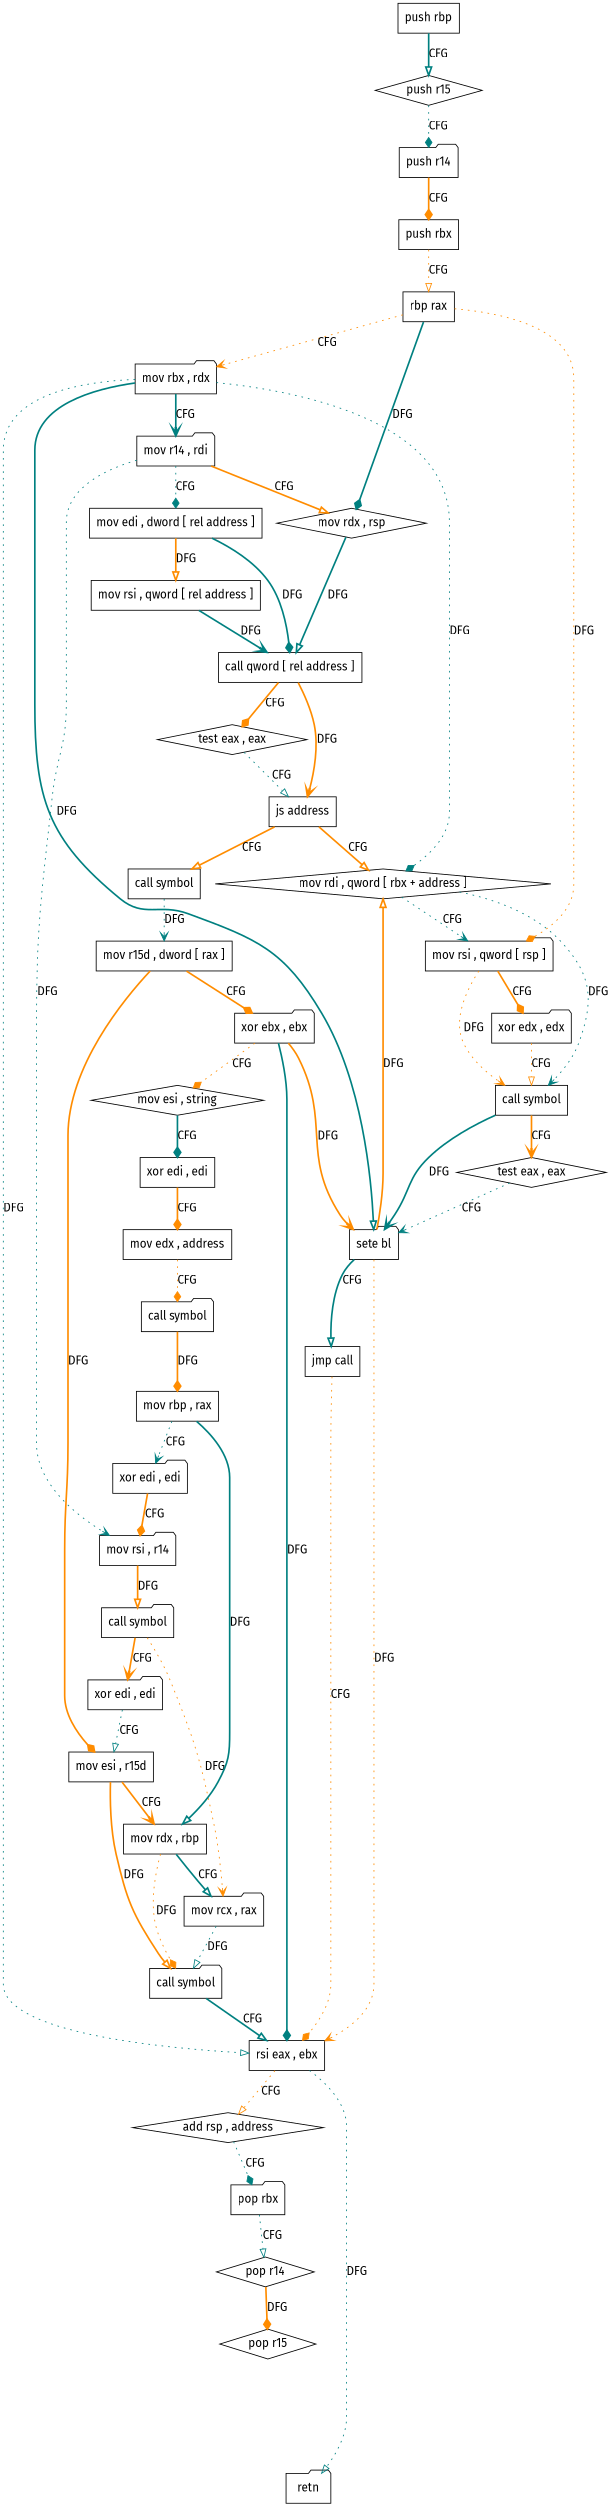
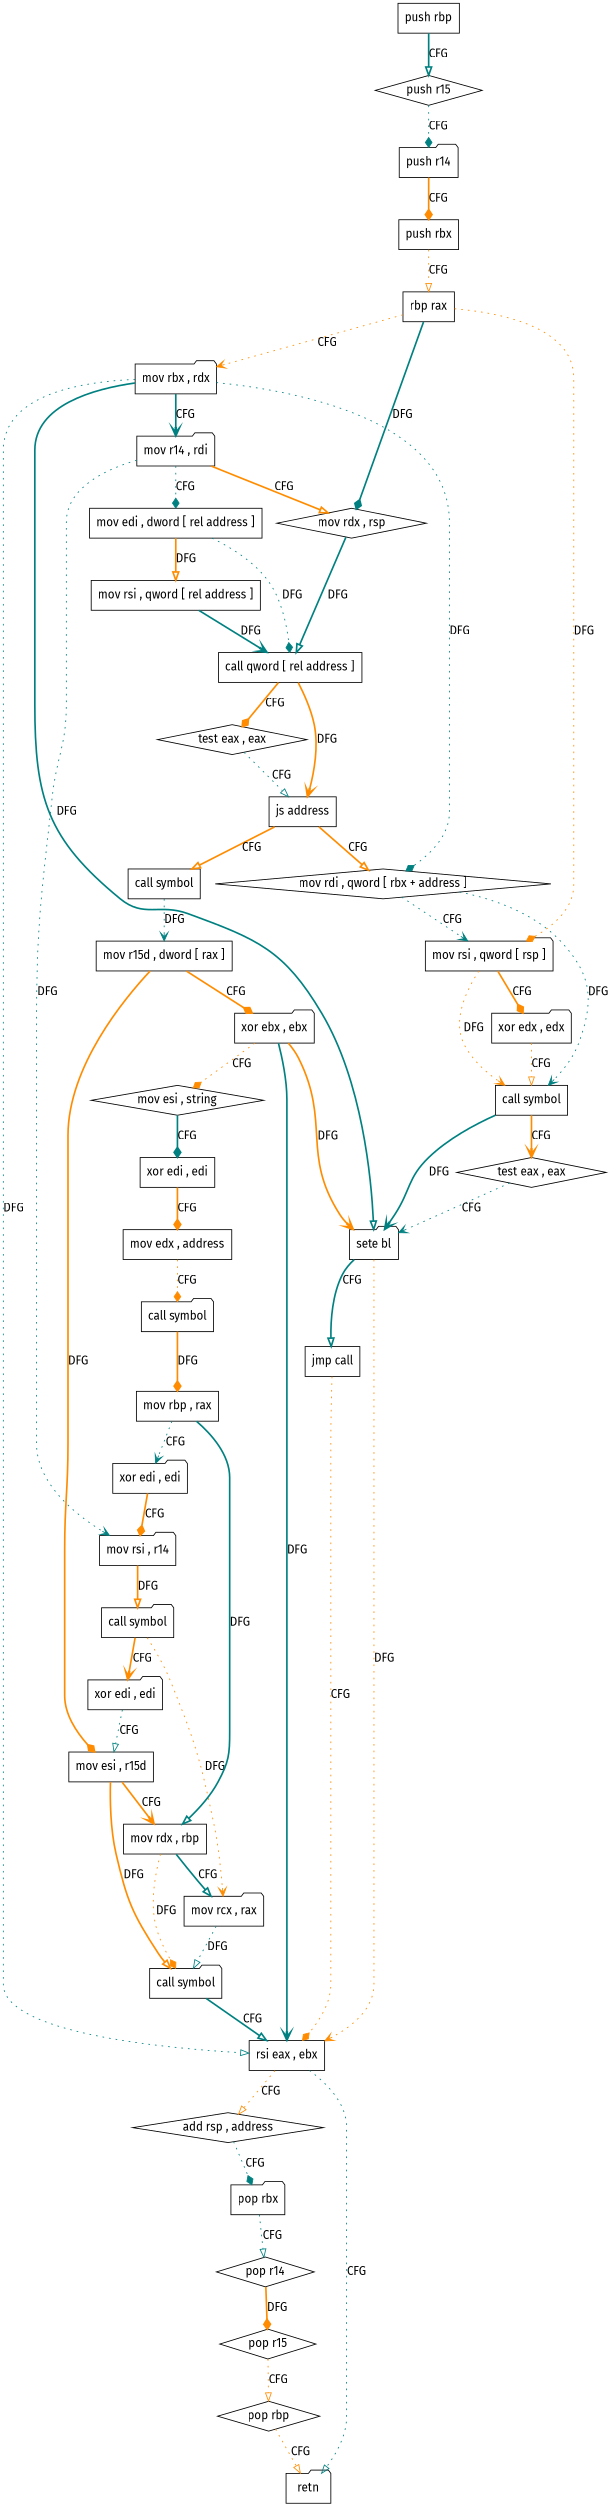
(266, 579) -> (266, 579)
(383, 1069) -> none
(287, 1537) -> (287, 1537)
(357, 2272) -> (357, 2272)
none -> (269, 2416)
